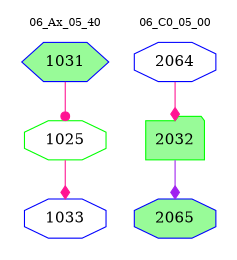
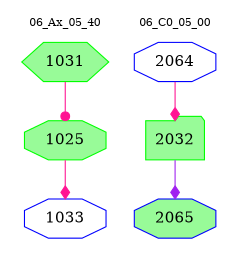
(65, 62) -> (65, 62)
(65, 140) -> (65, 140)
